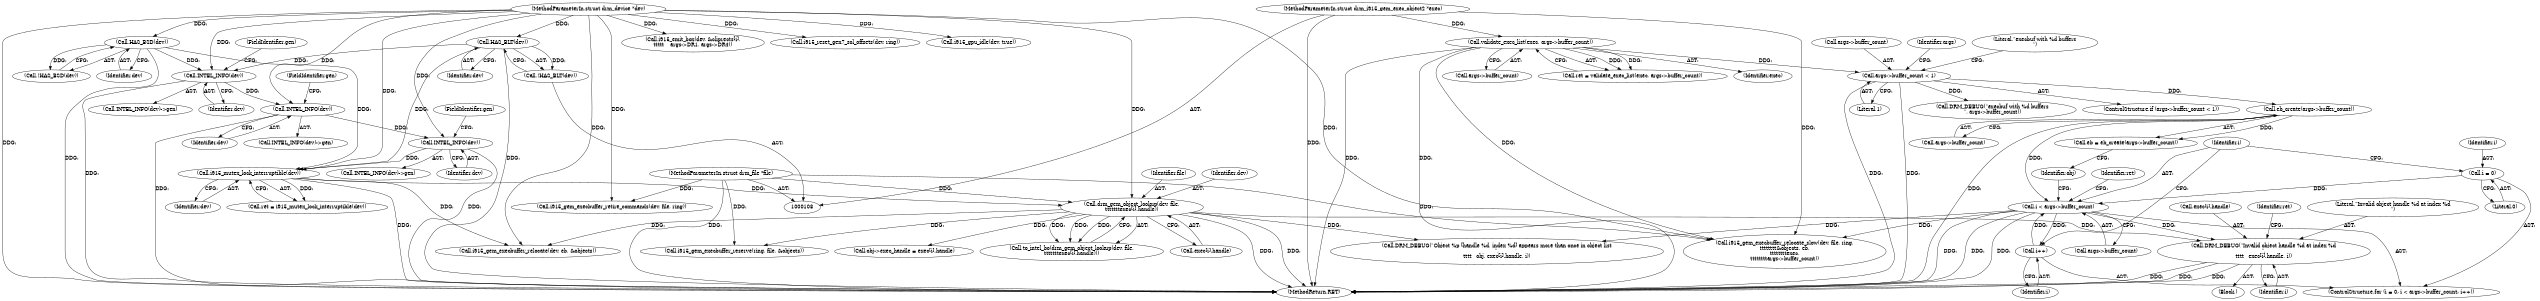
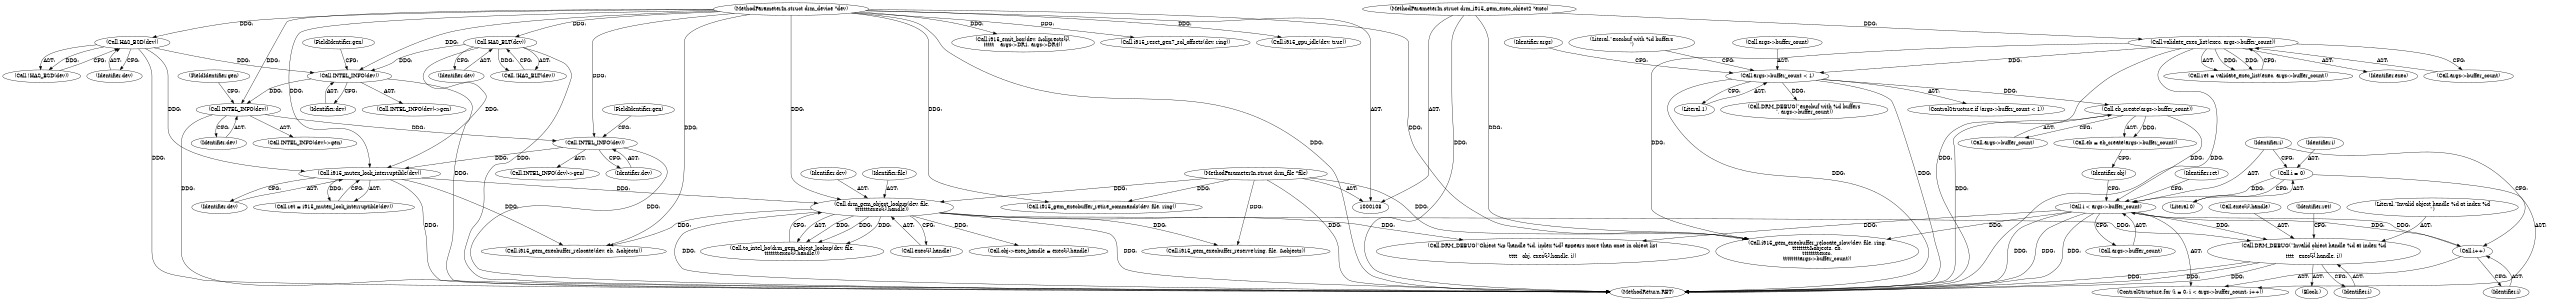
(678, 146) -> (1200, 22)
